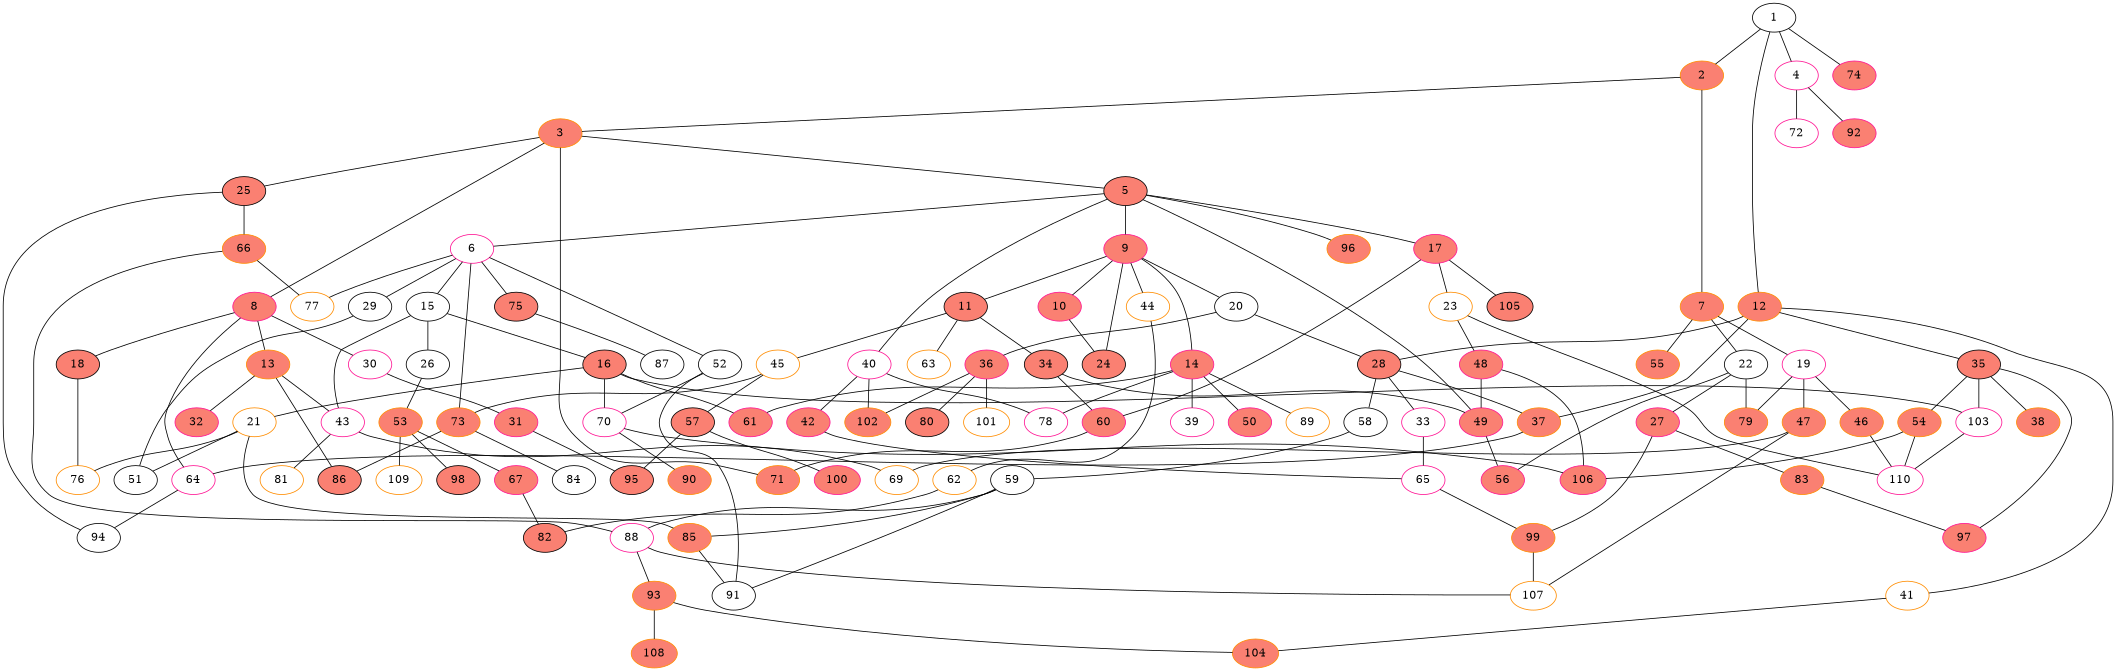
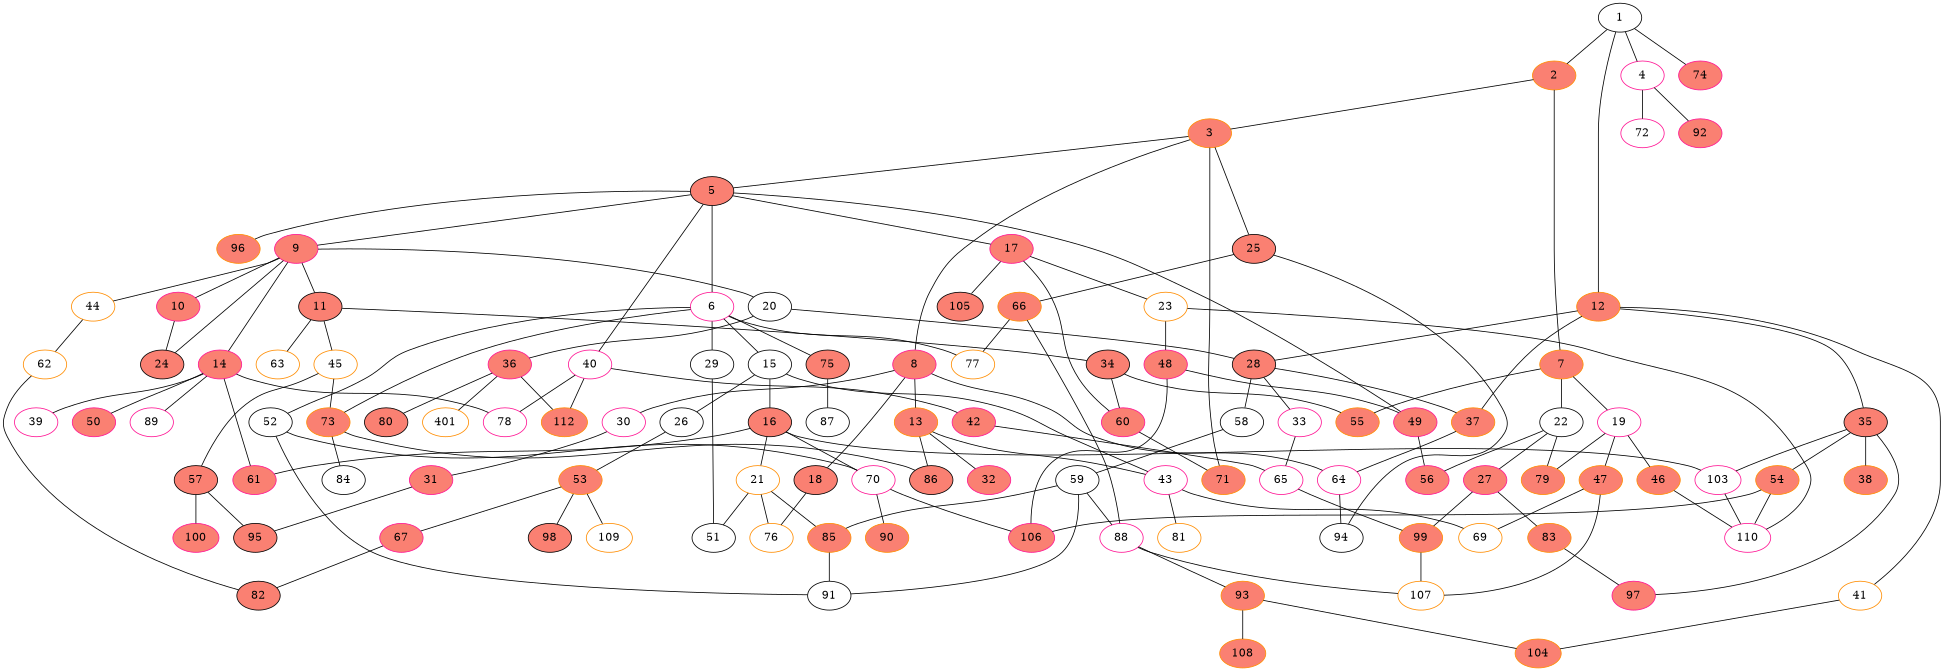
(1162, 394) -> (1233, 393)
(868, 422) -> (564, 422)
(987, 422) -> (446, 422)
(1308, 422) -> (152, 422)
